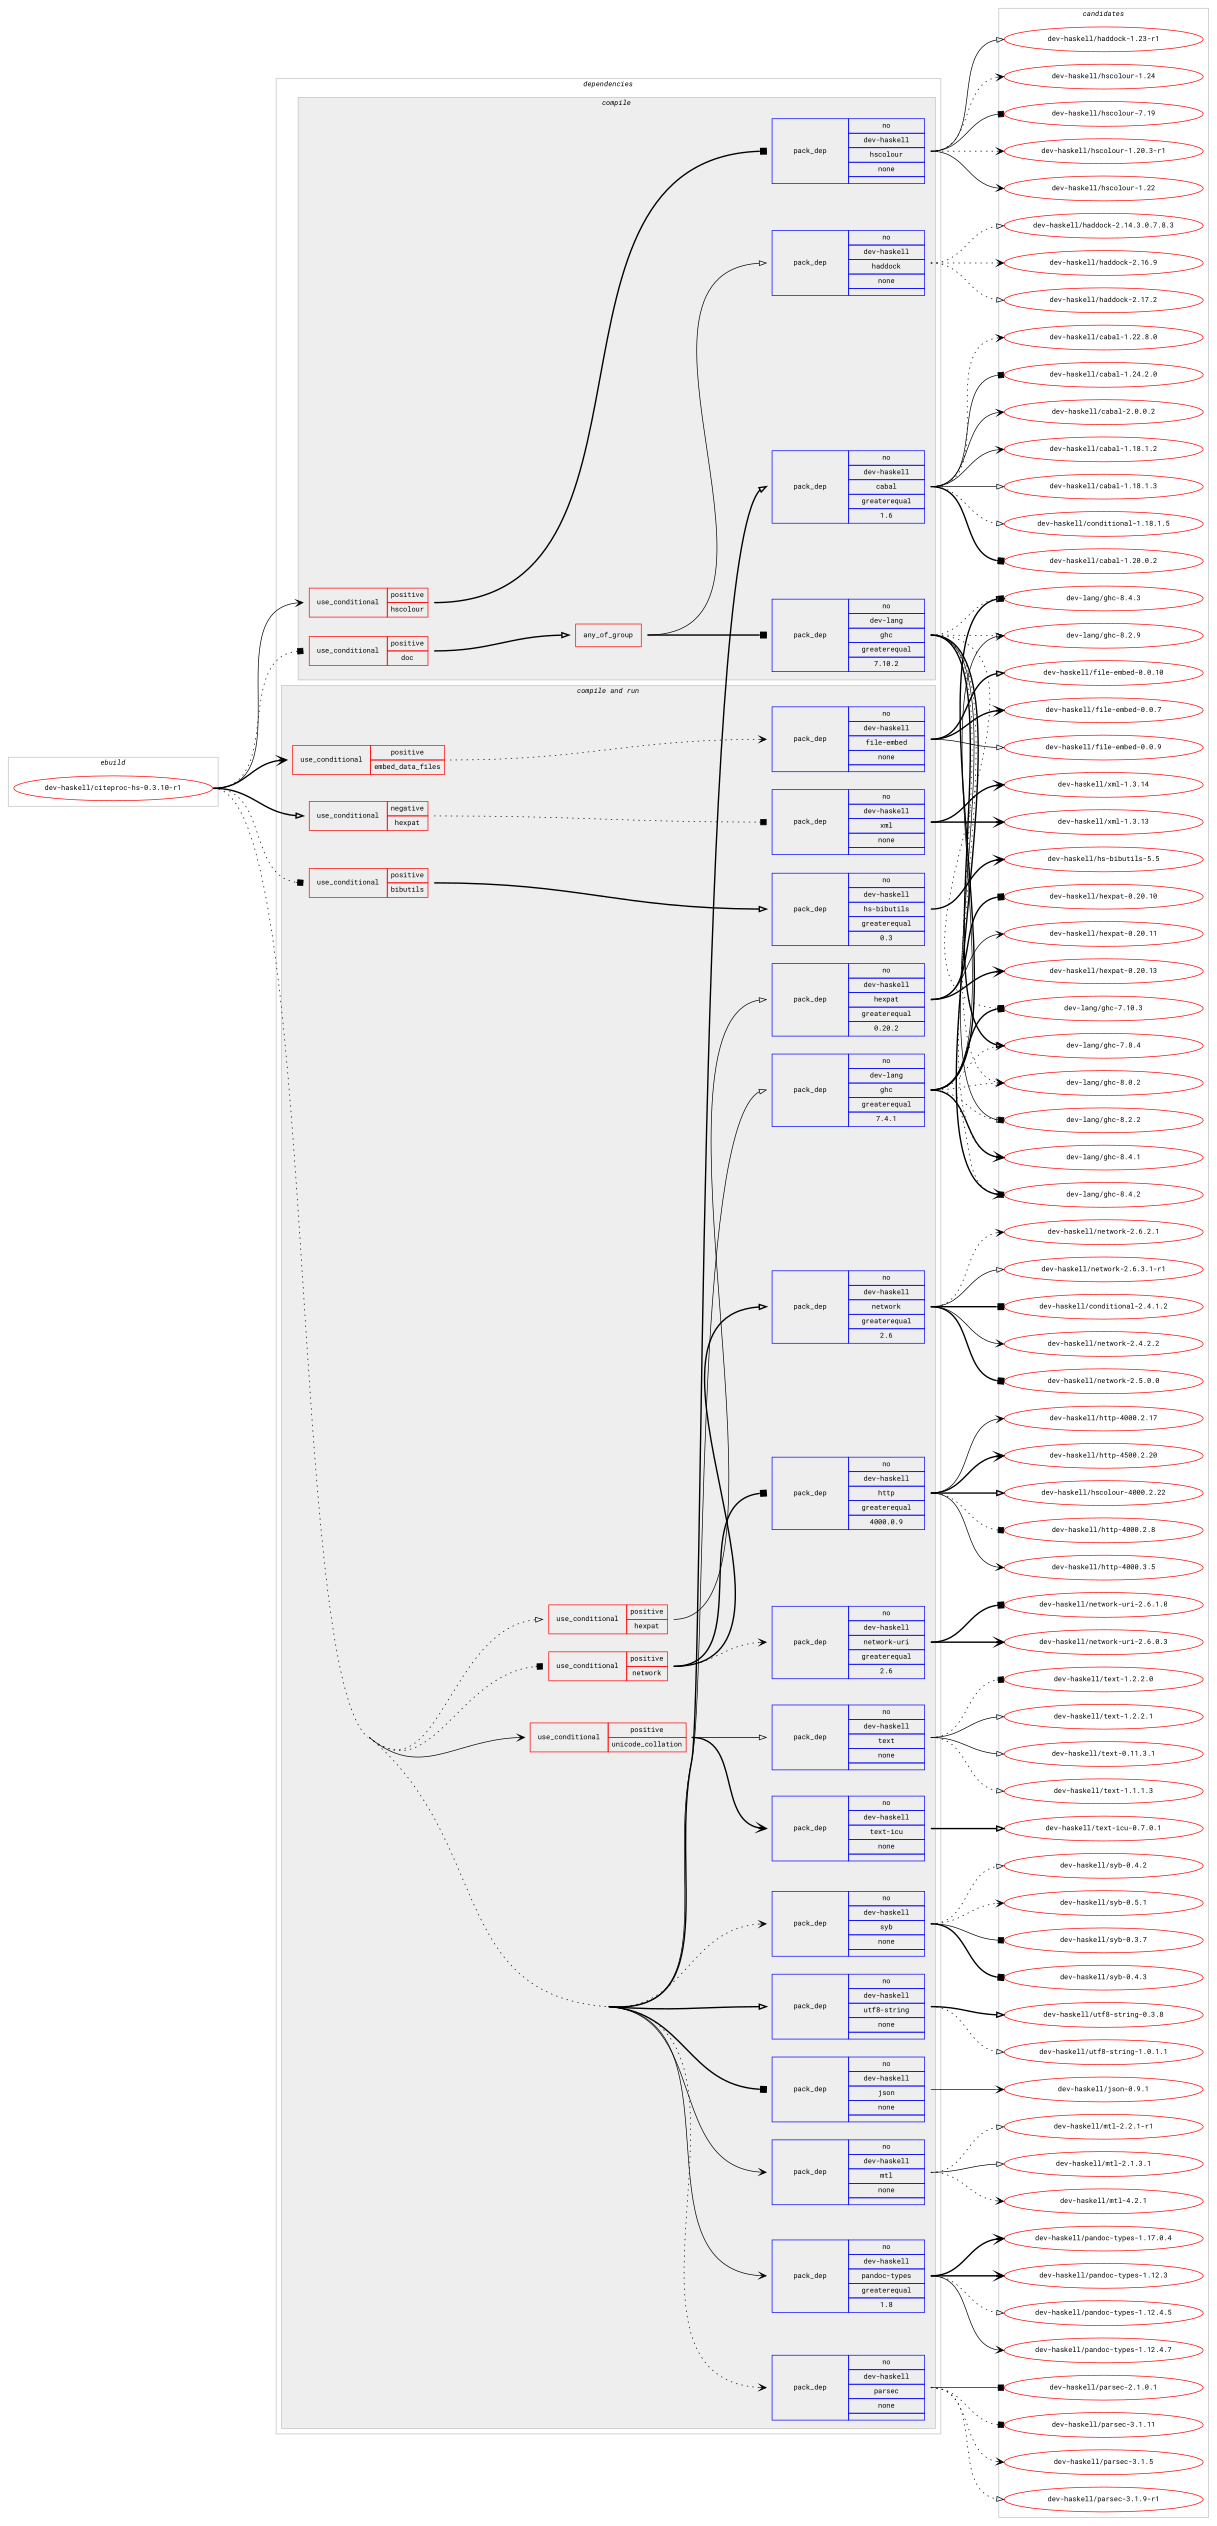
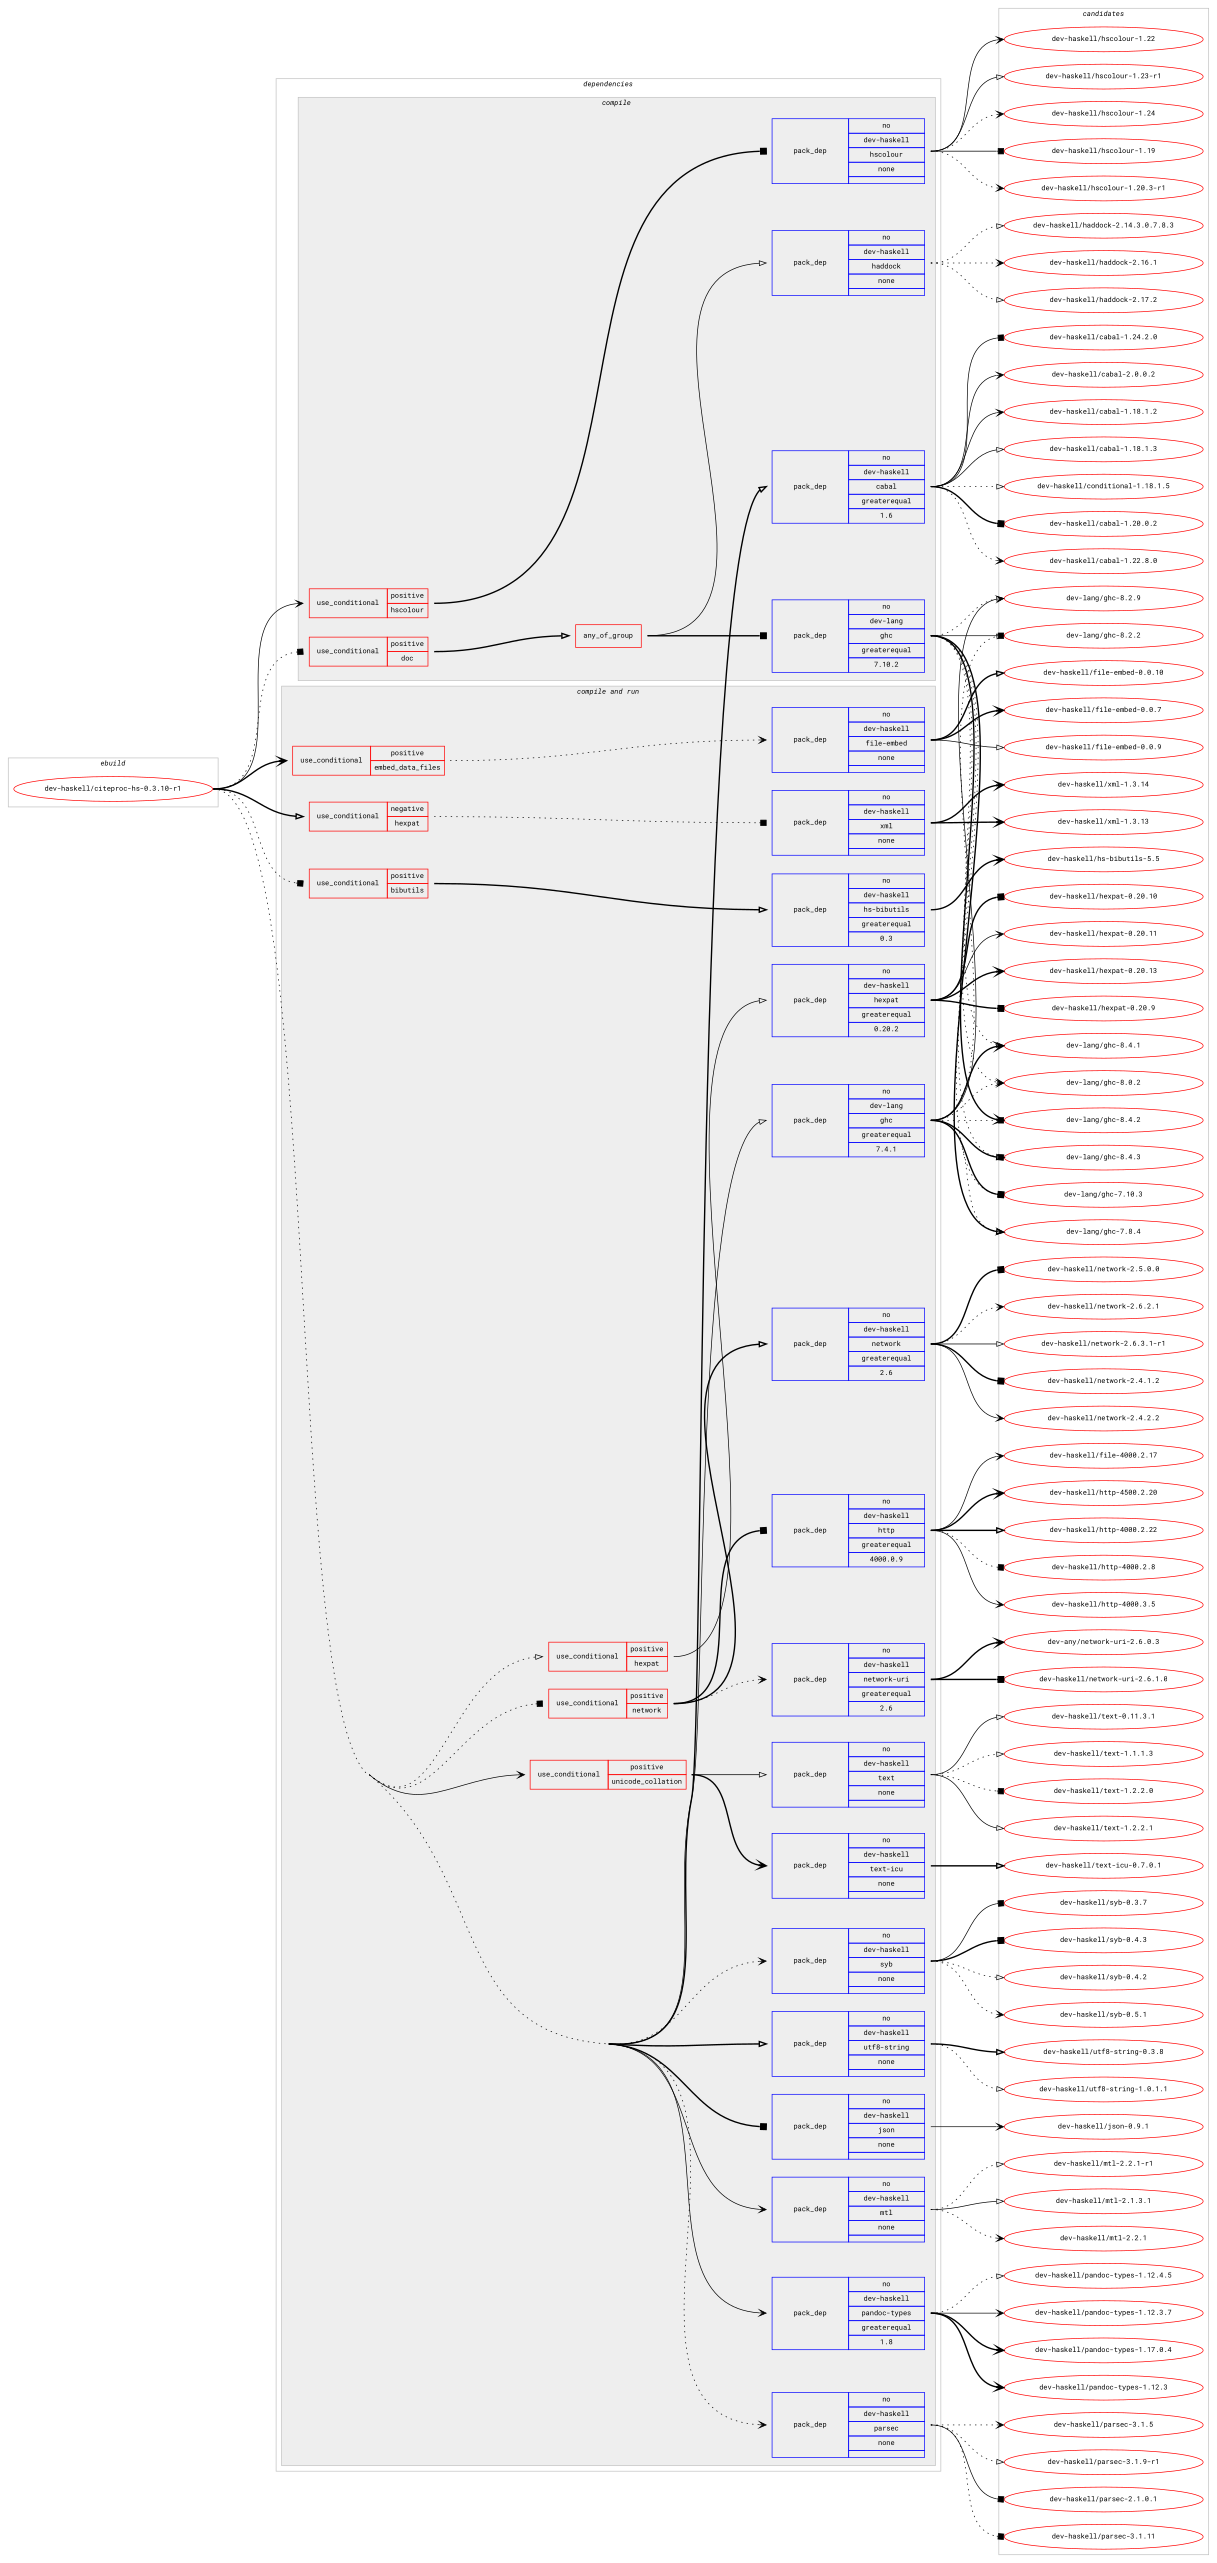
(1104, 39) -> (1104, 77)
(1104, 114) -> (1104, 151)
(1104, 263) -> (1104, 263)
none -> (1104, 1008)
(1104, 1307) -> (1104, 1381)
(1104, 1419) -> (1104, 1456)
(1104, 1493) -> (1104, 1530)
(1104, 1642) -> (1104, 1642)
(1104, 2201) -> (1104, 2239)
(1104, 2350) -> (1104, 2313)
